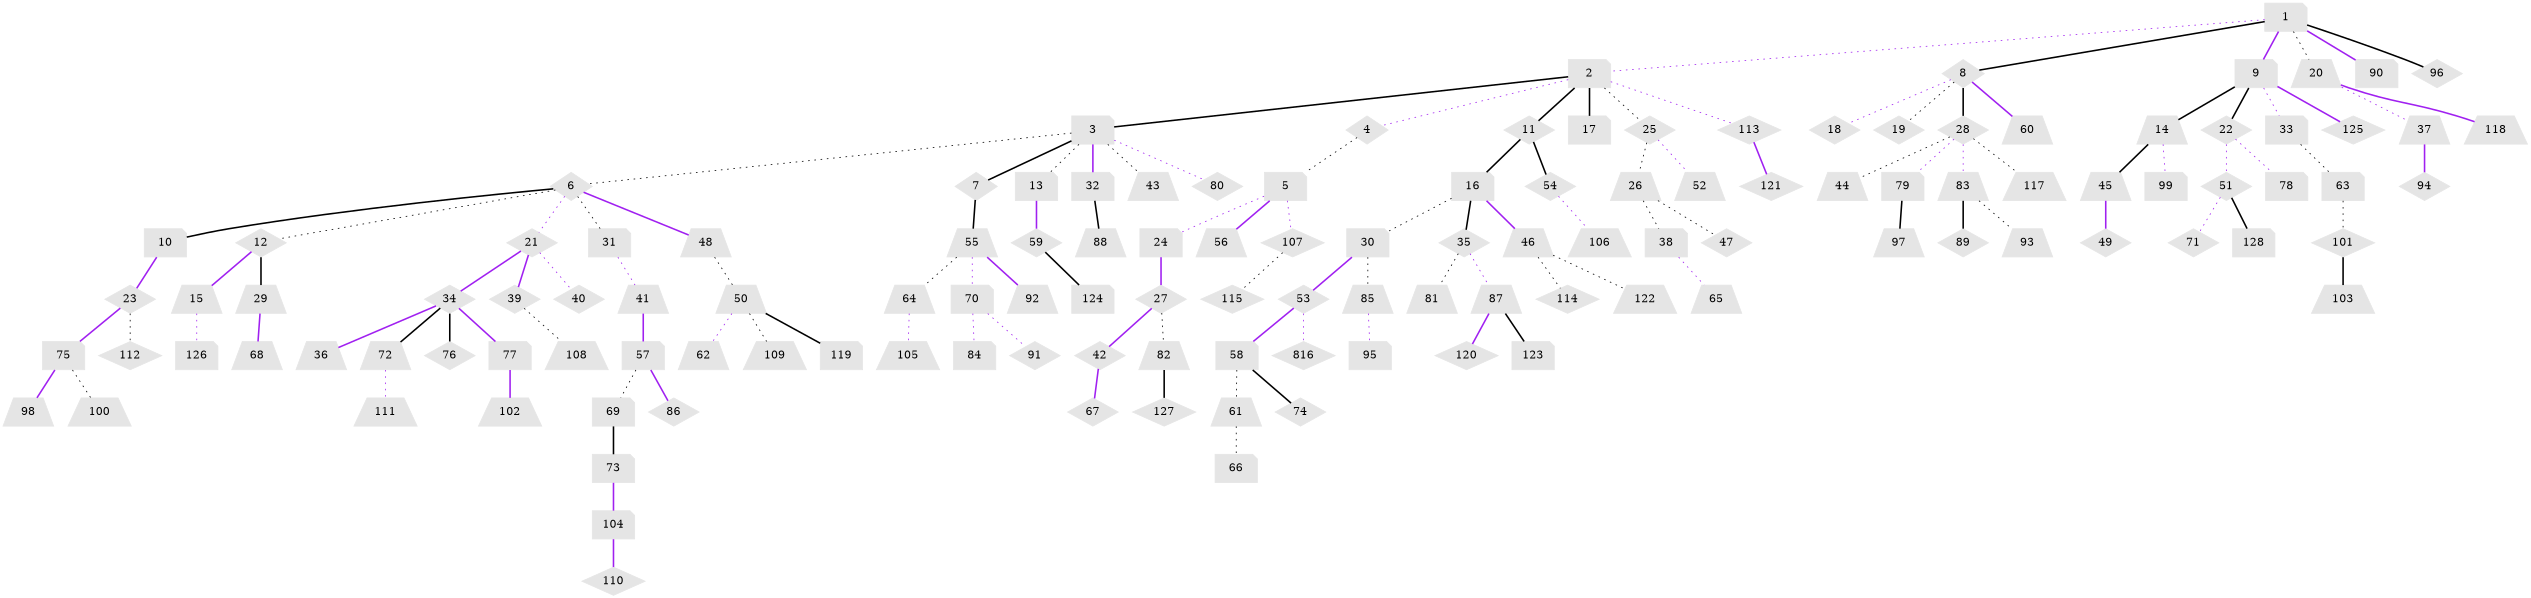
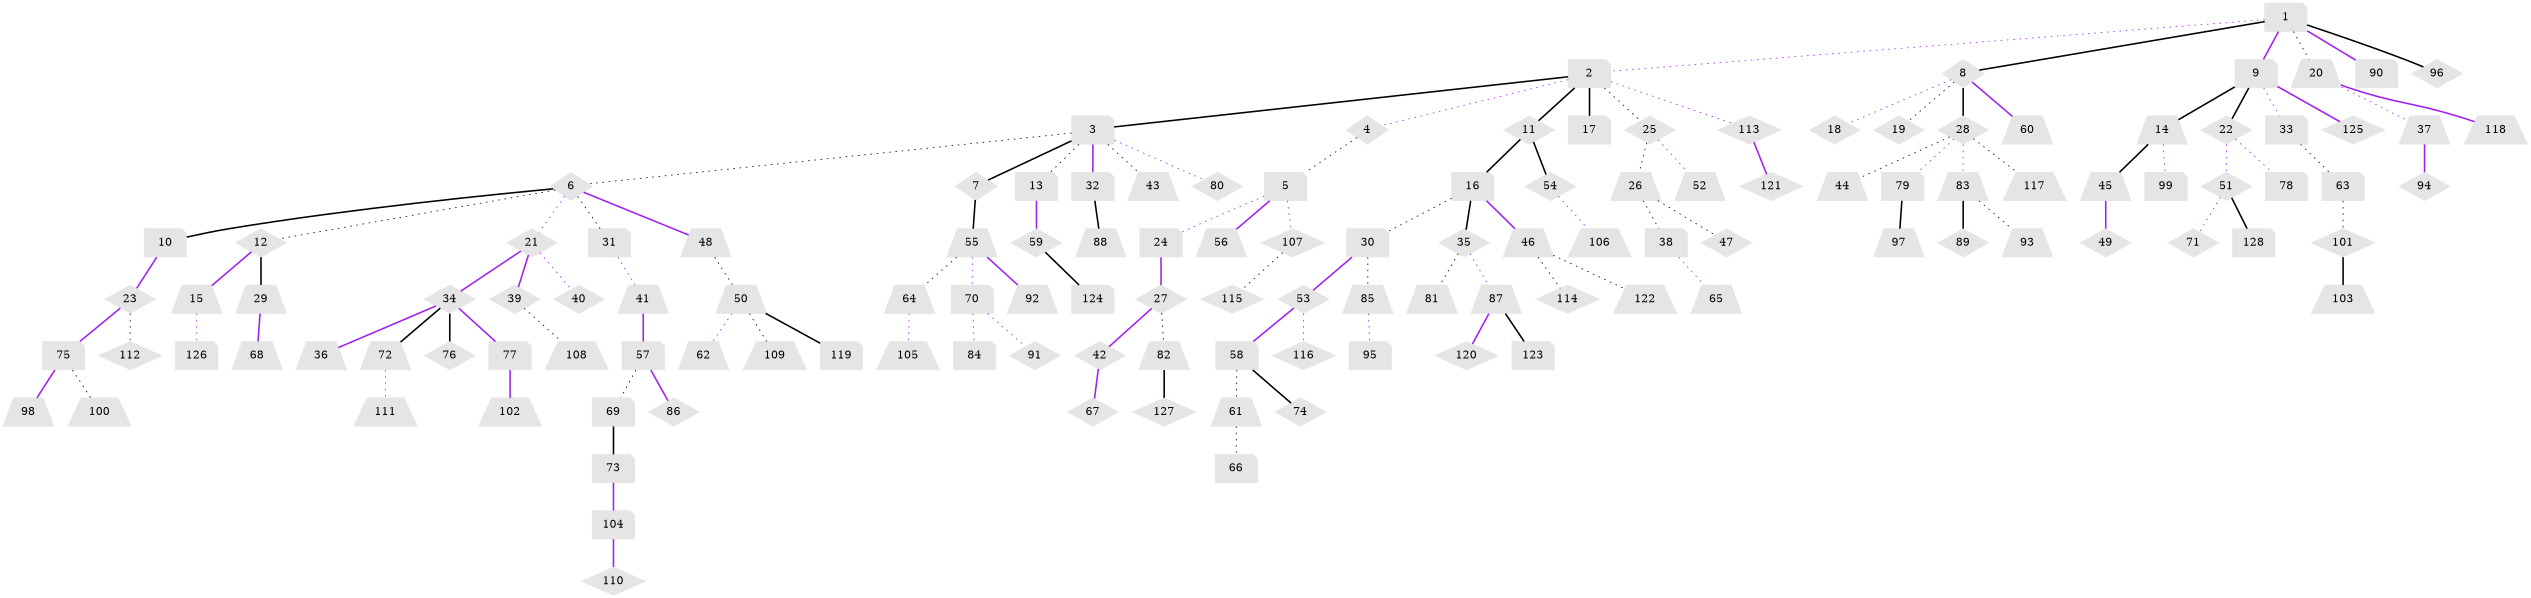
(1304, 356) -> (1304, 356)
